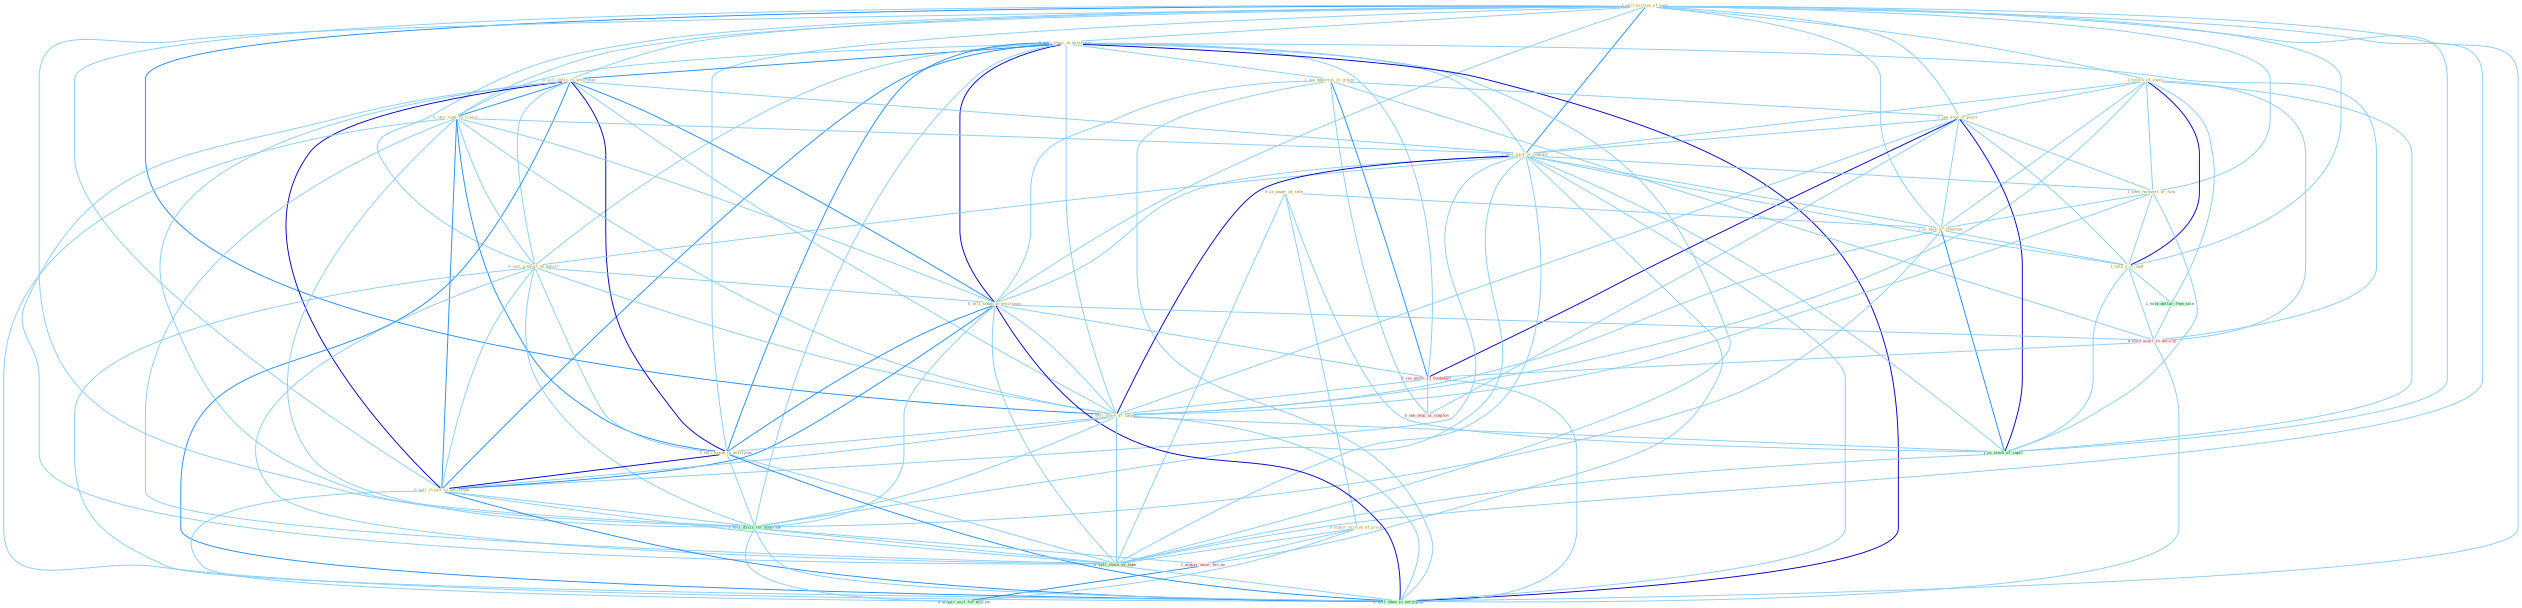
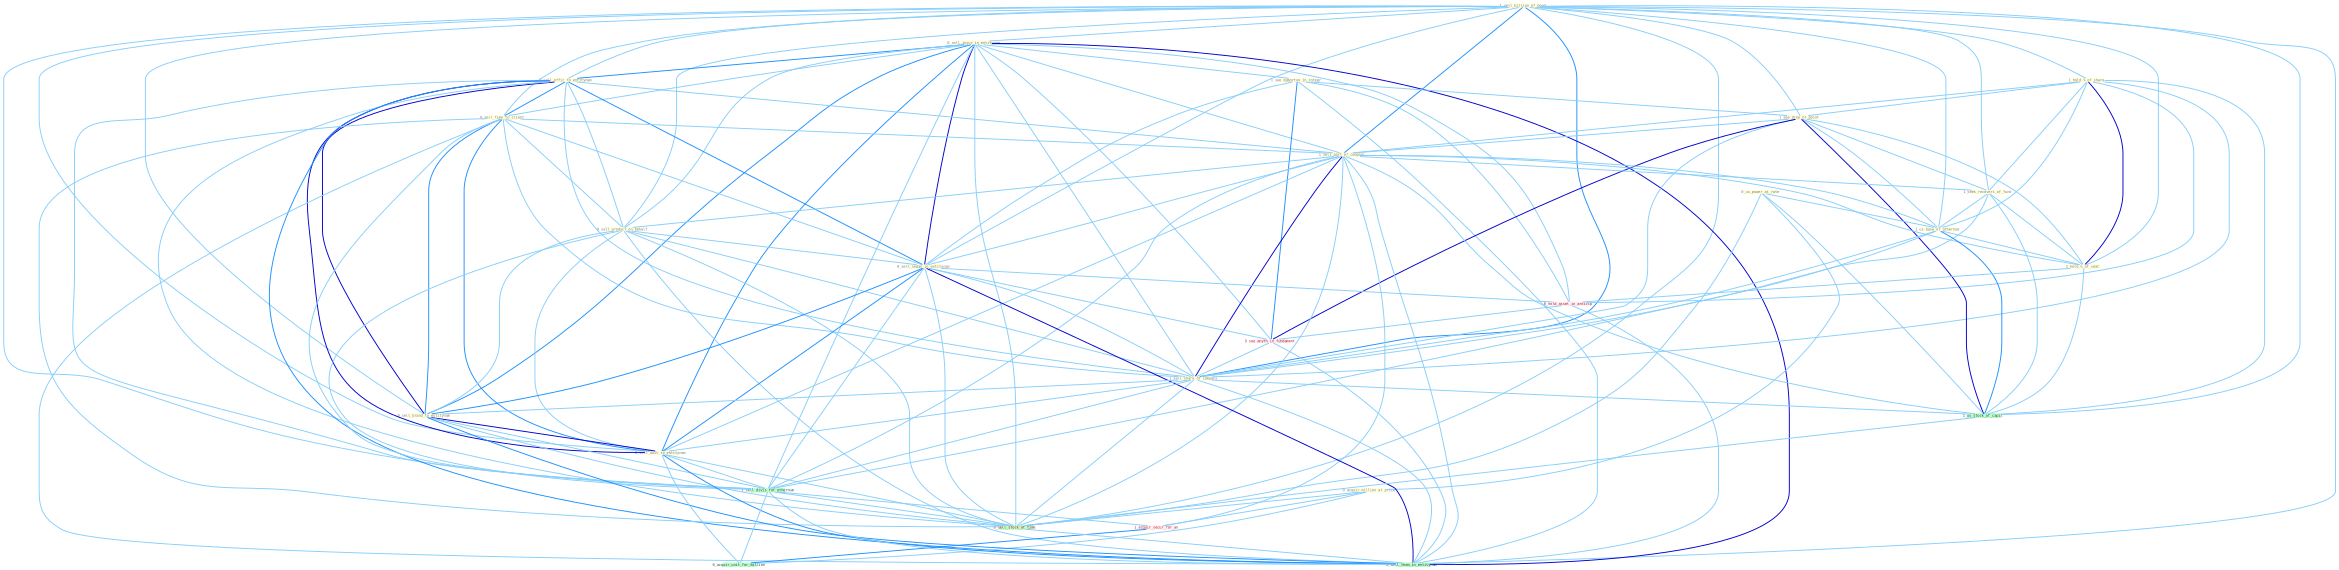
(2171, 304) -> none
(1428, 416) -> none
(442, 490) -> (662, 453)
